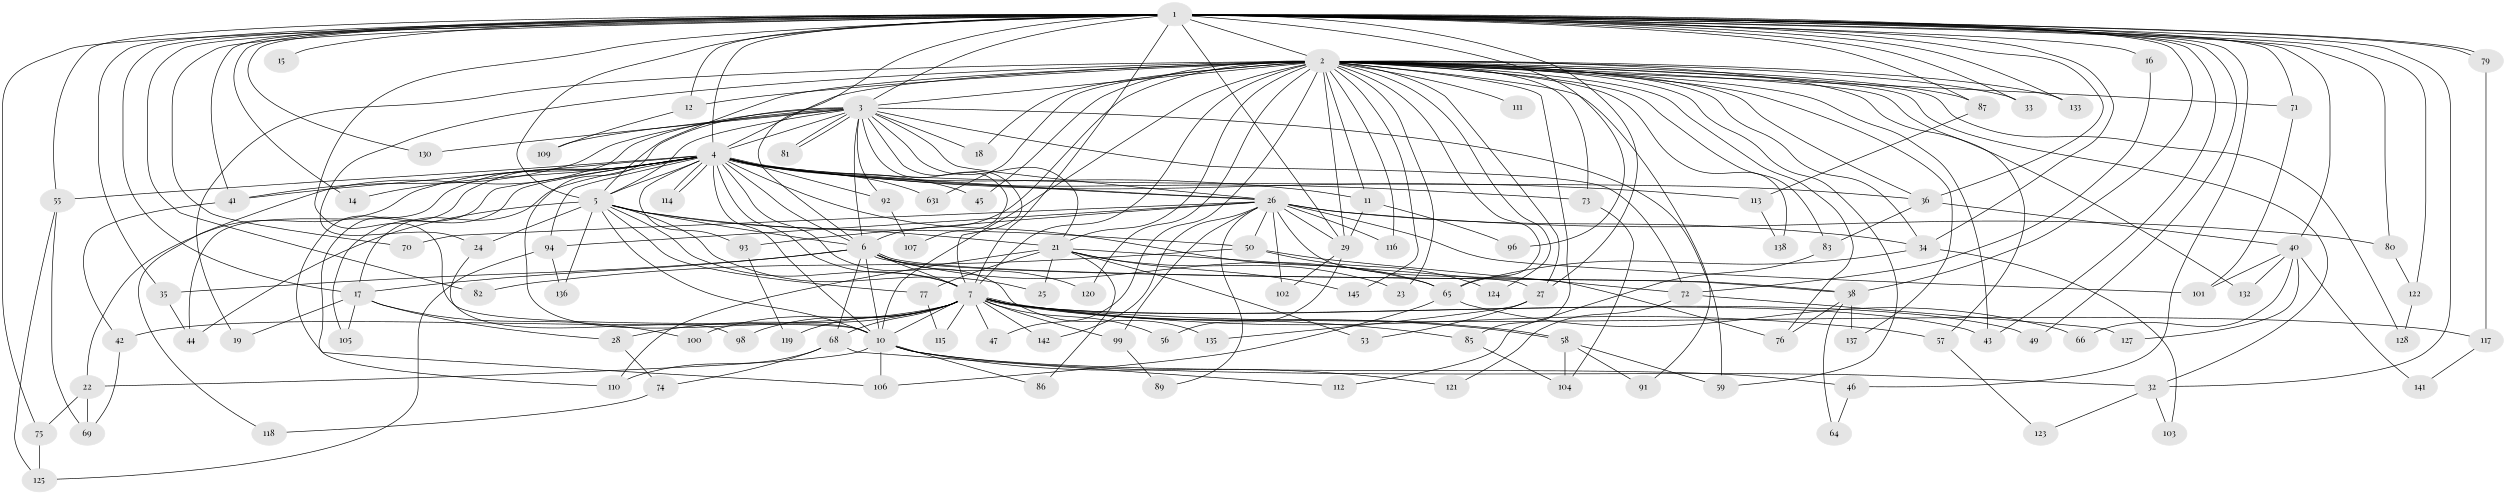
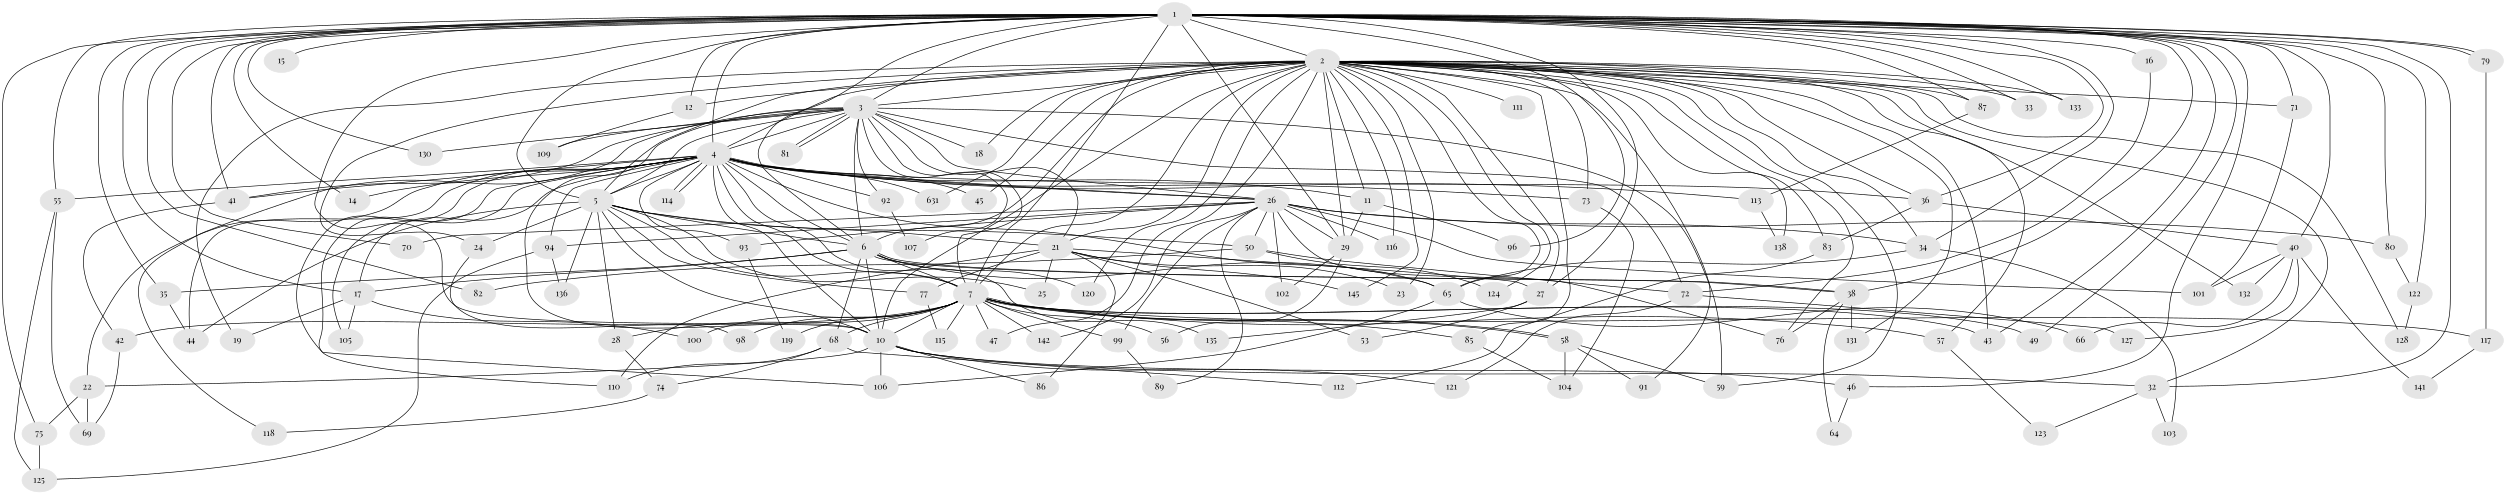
(496, 328) -> (605, 265)
(1852, 340) -> (1852, 340)
